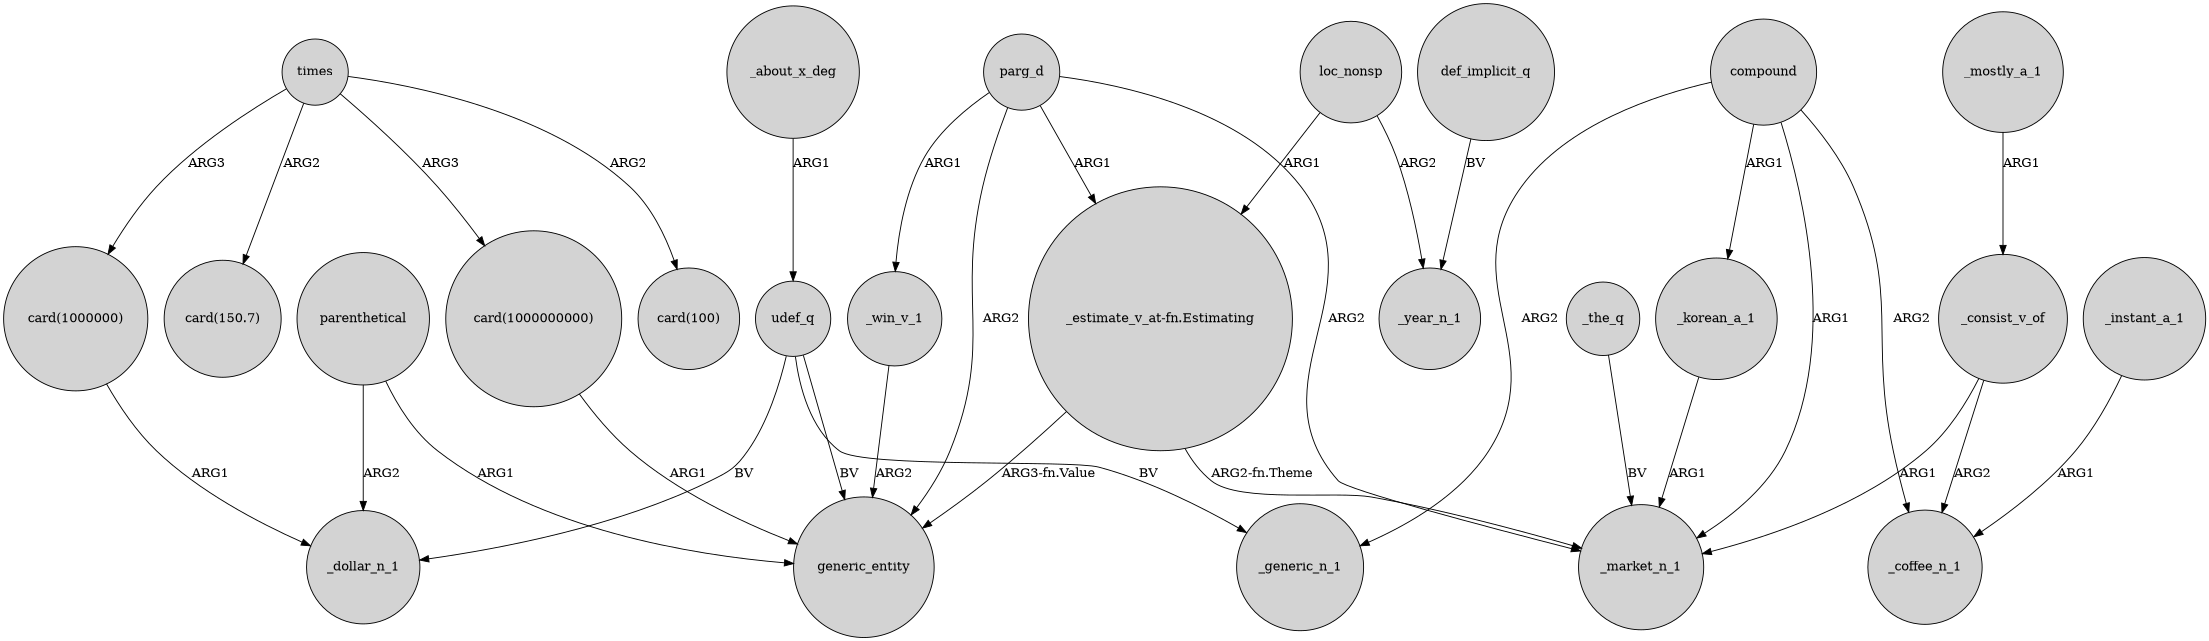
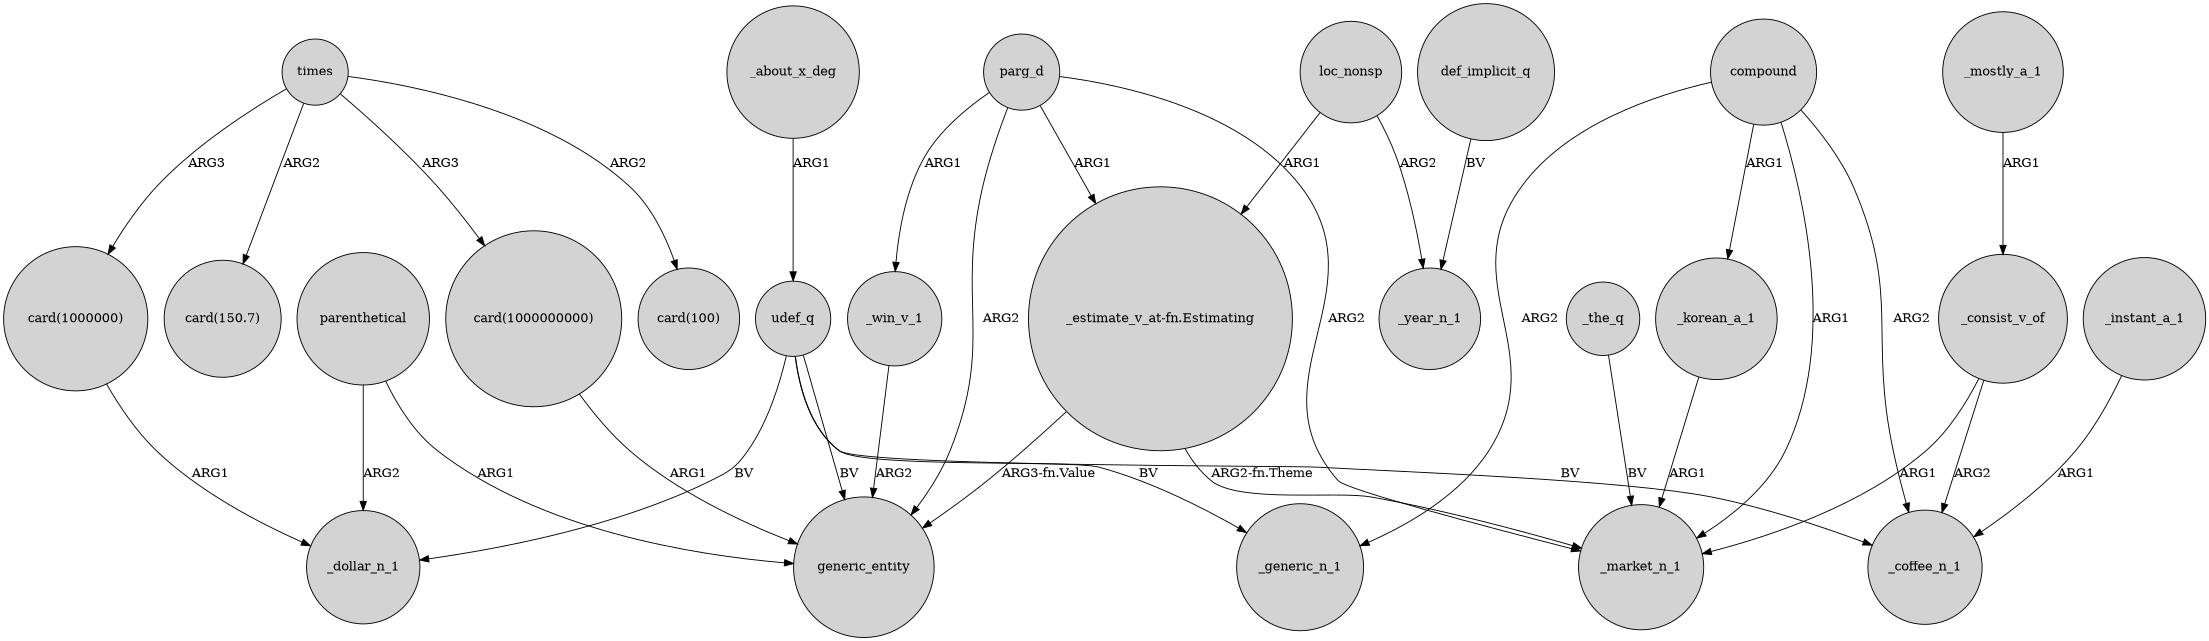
none -> (1302, 467)
